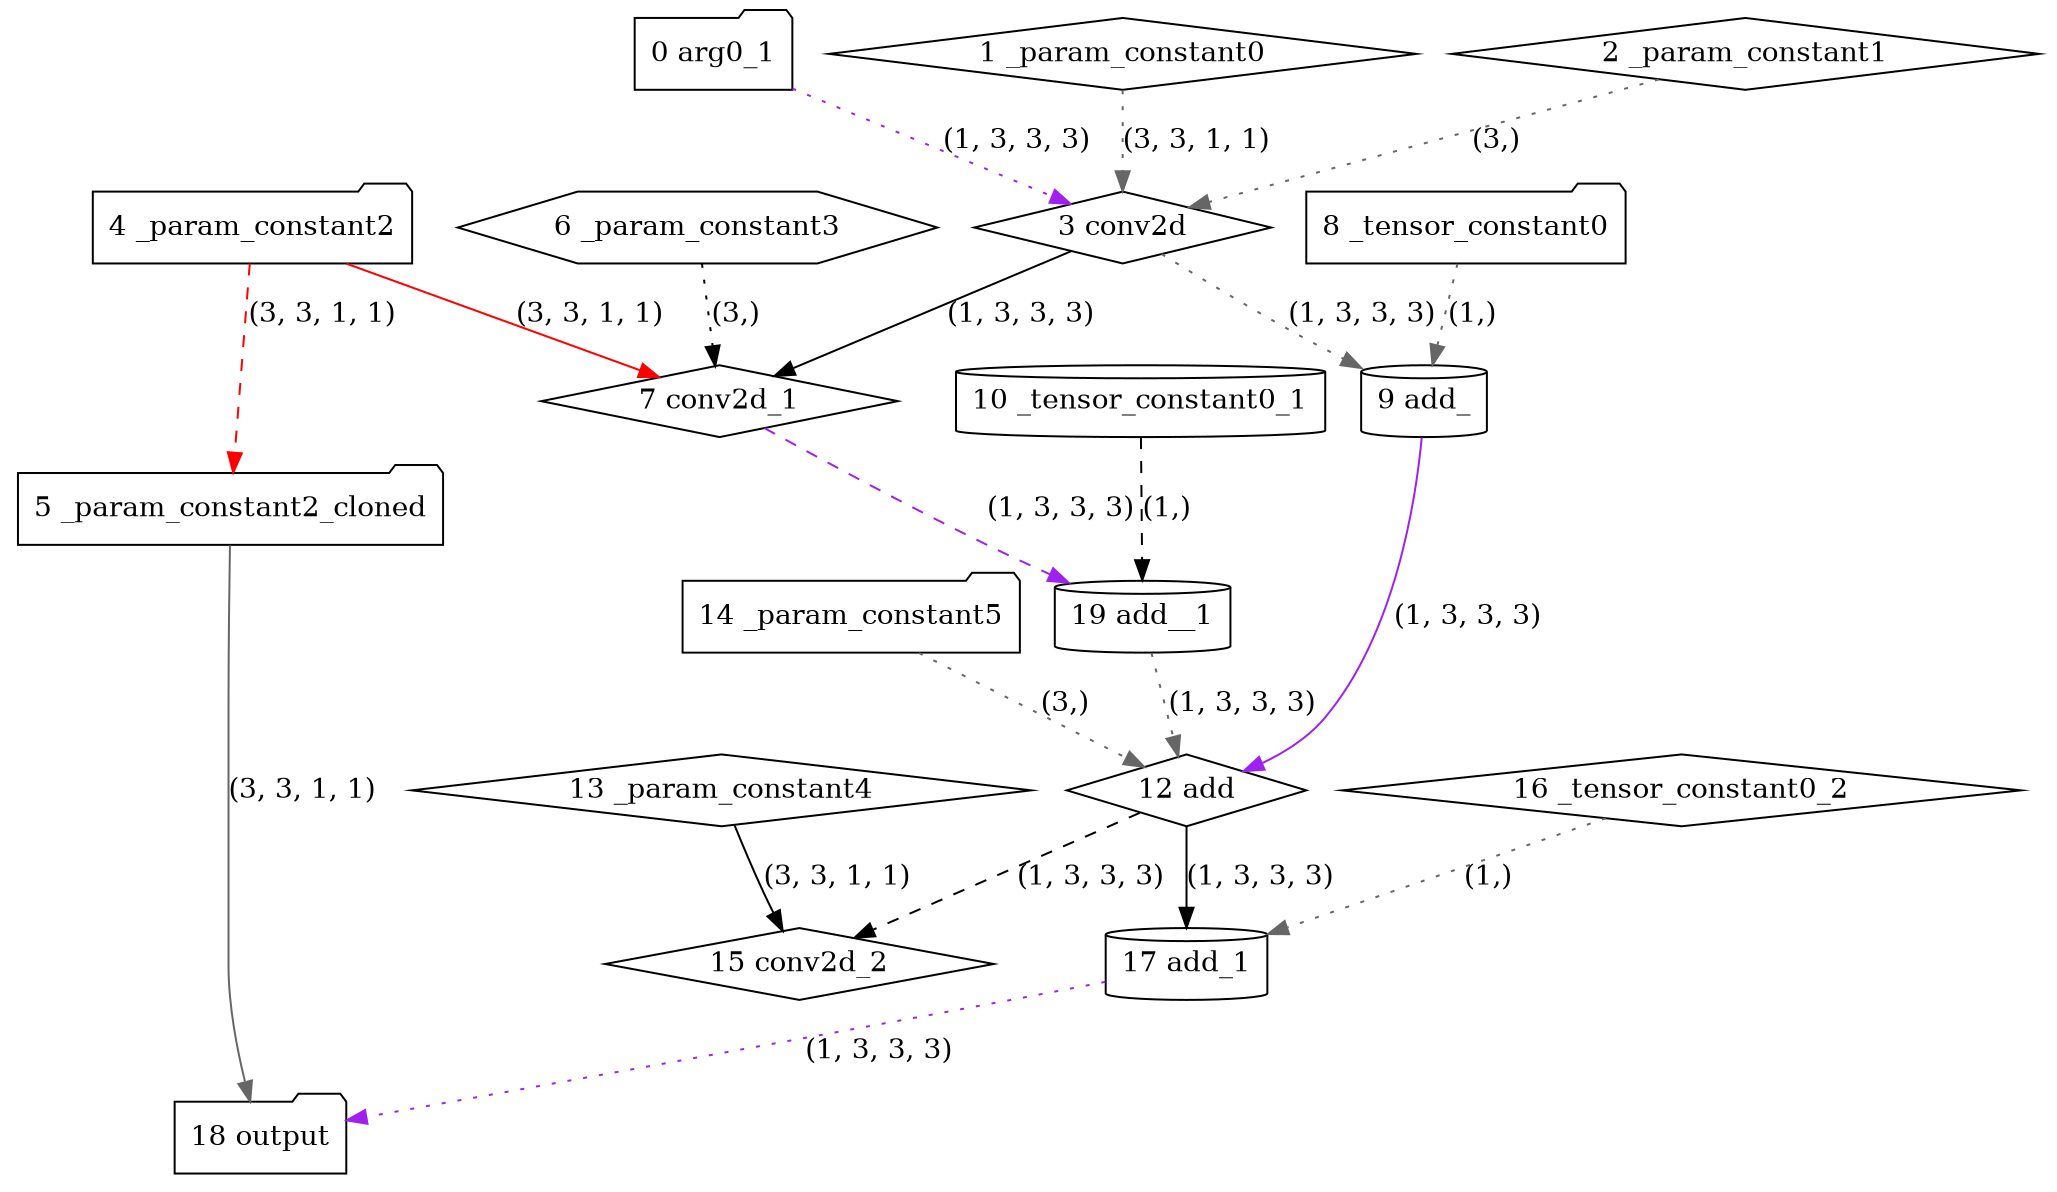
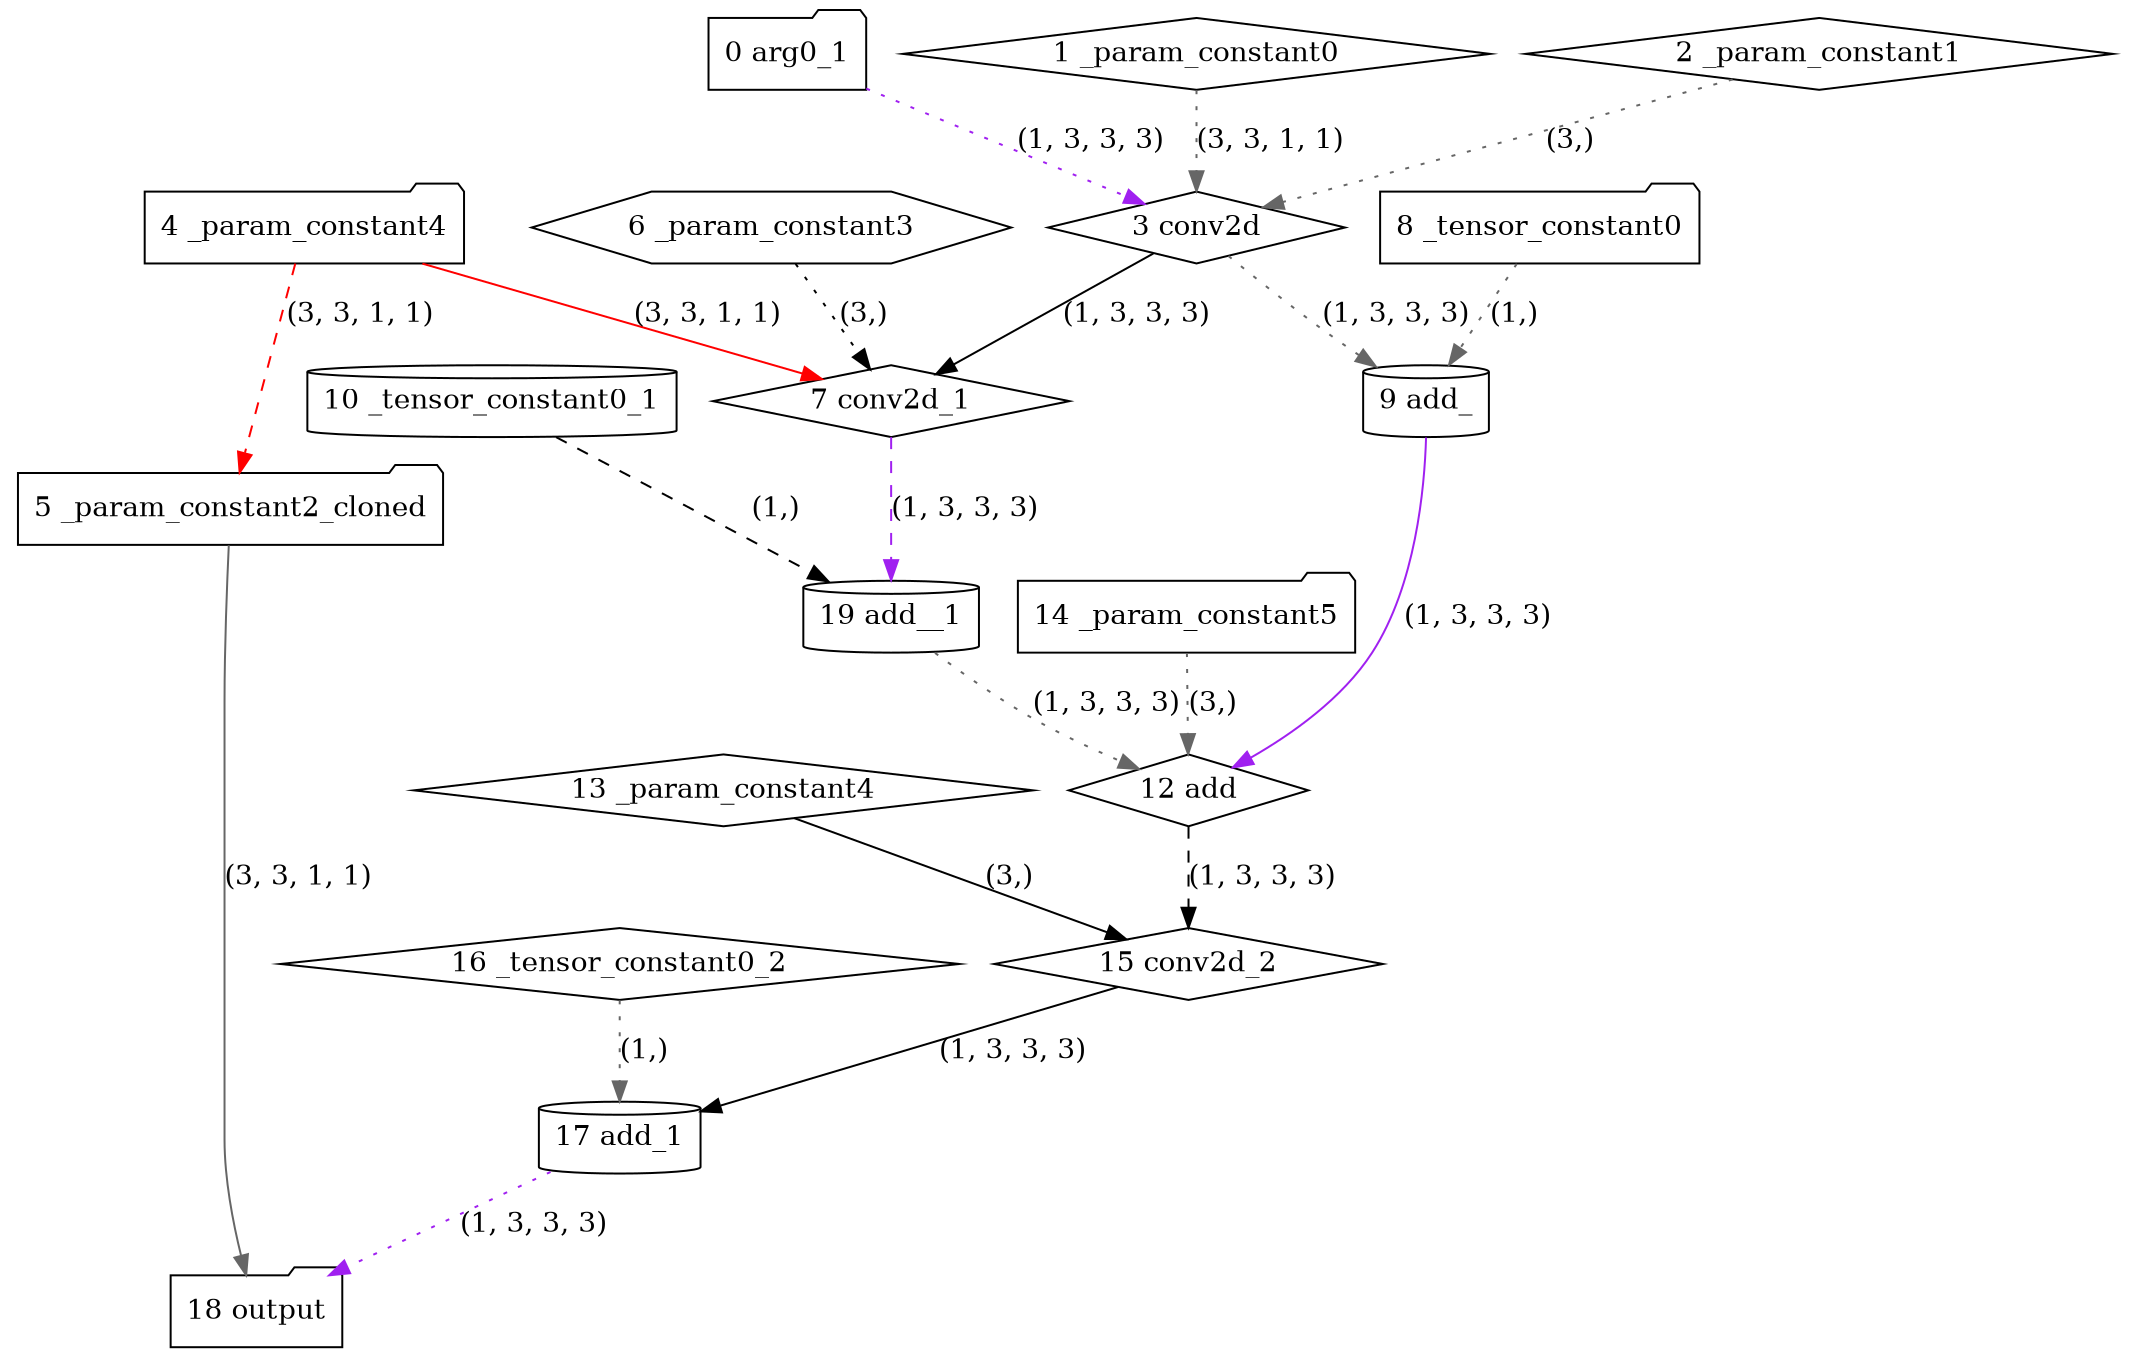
(252, 228) -> (304, 228)
(1187, 867) -> (919, 1046)
(837, 877) -> (1010, 877)
